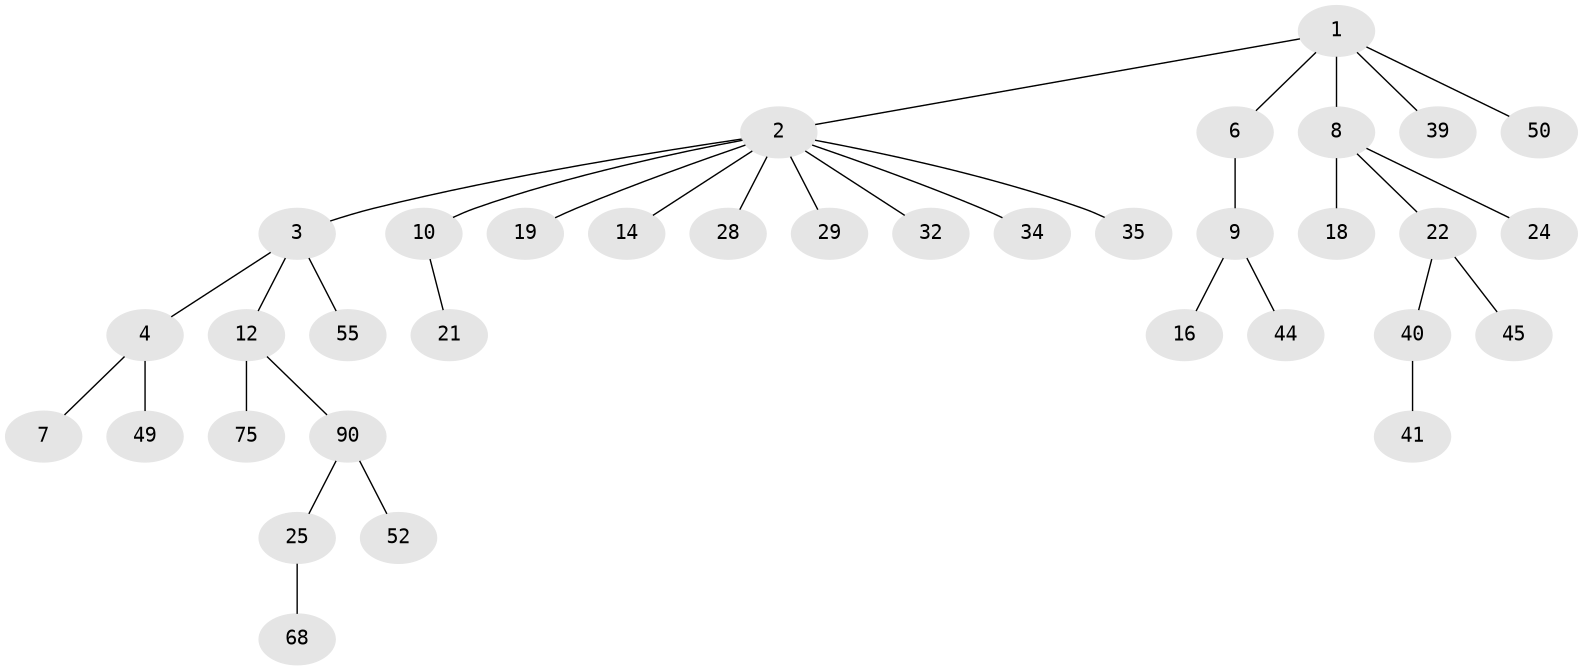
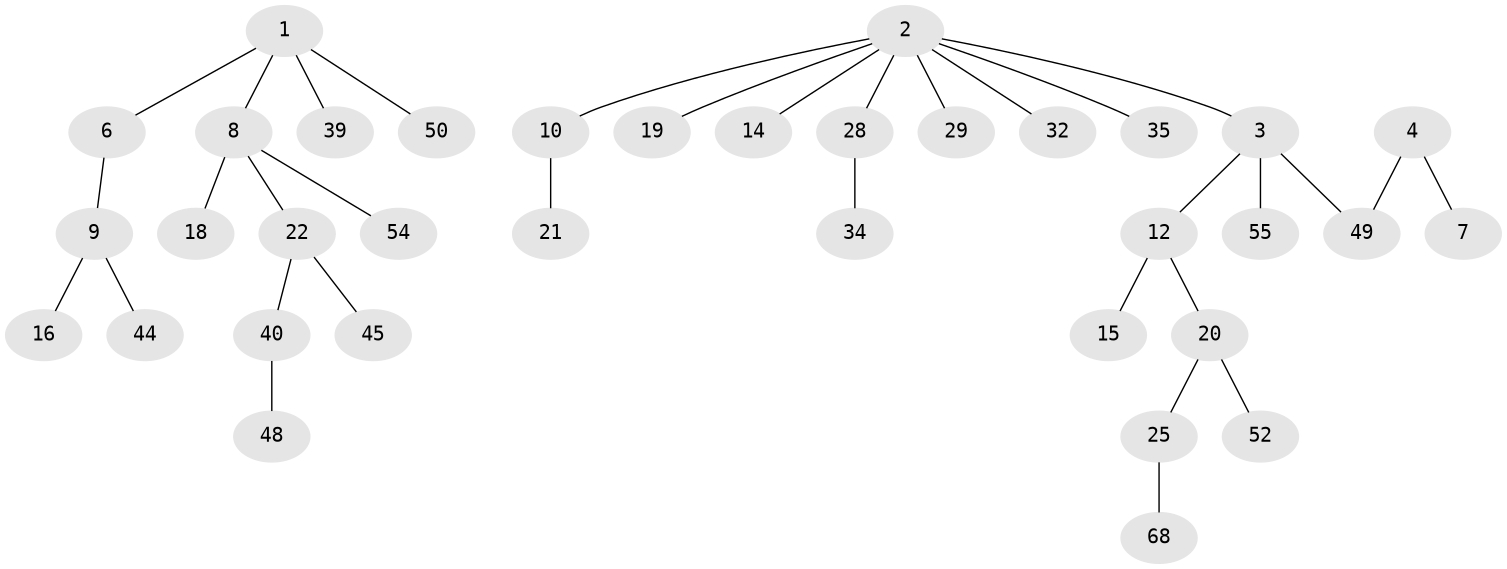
(1058, 82) -> none
(908, 179) -> (855, 183)
(1539, 234) -> (399, 234)
(221, 285) -> (1311, 183)
(246, 437) -> (1108, 335)
(348, 437) -> (1210, 335)
(1413, 437) -> (272, 437)
